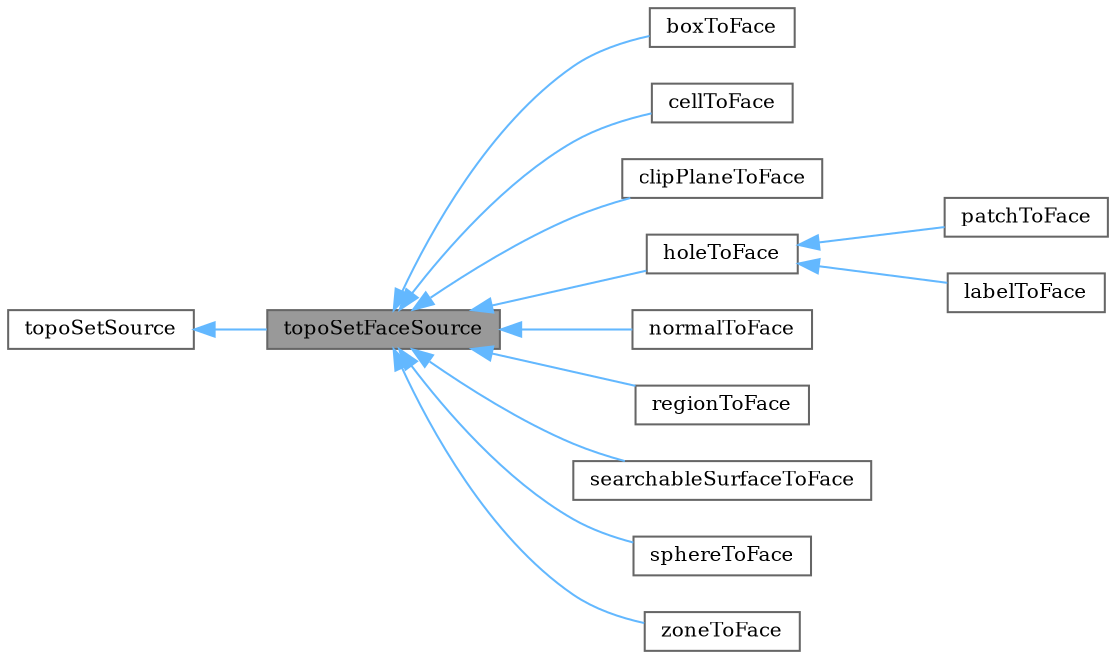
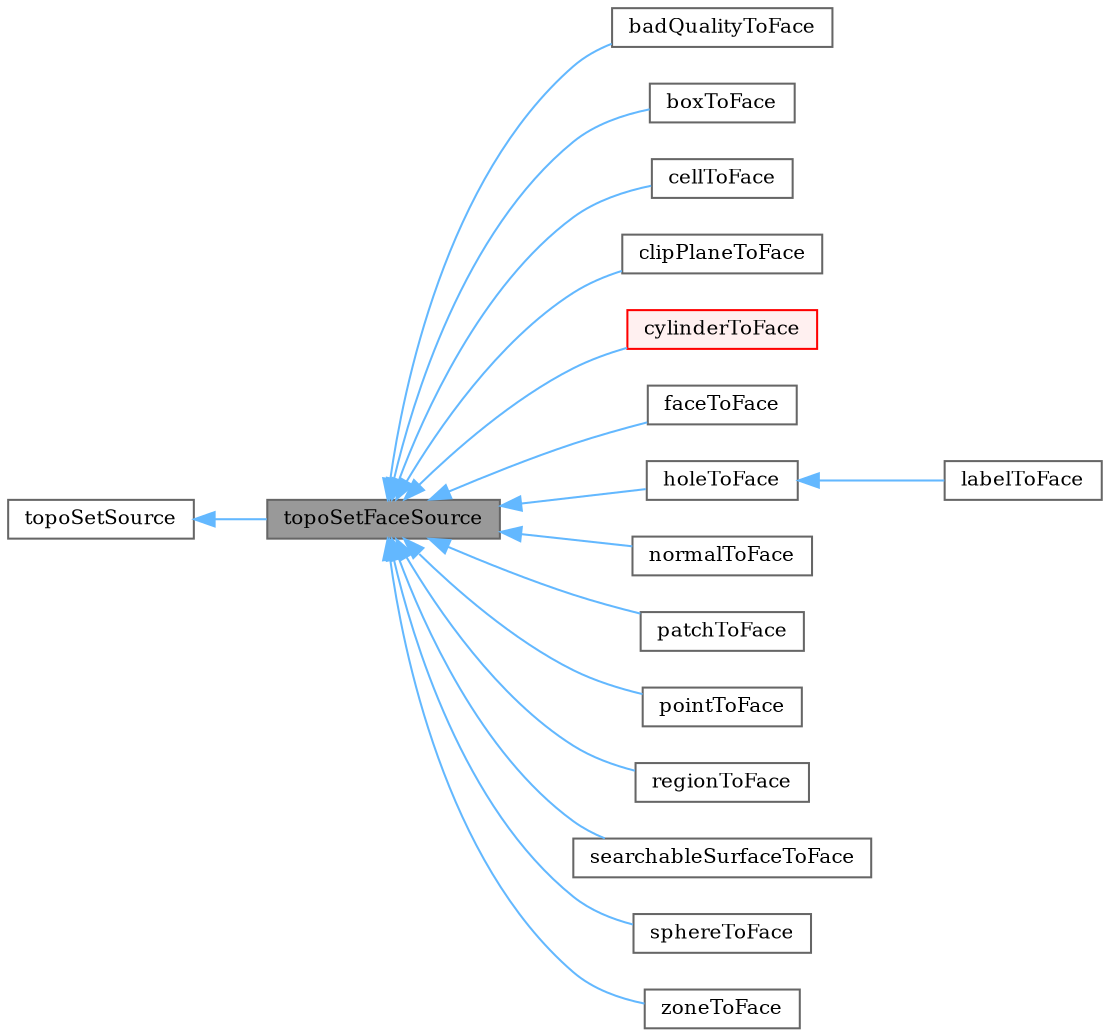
none -> (722, 28)
(882, 235) -> (543, 584)
none -> (722, 330)
none -> (722, 405)
none -> (722, 707)
